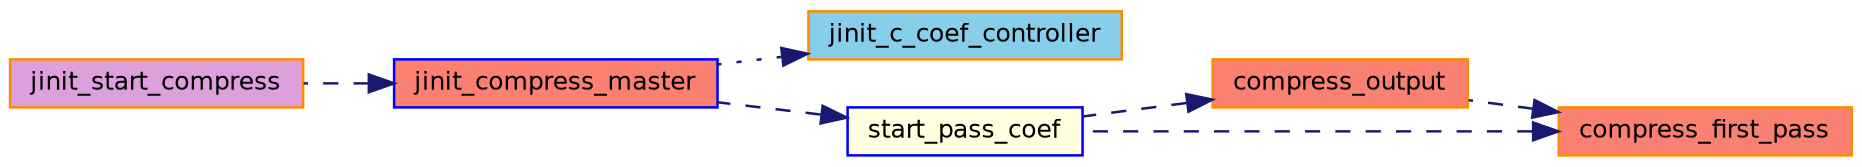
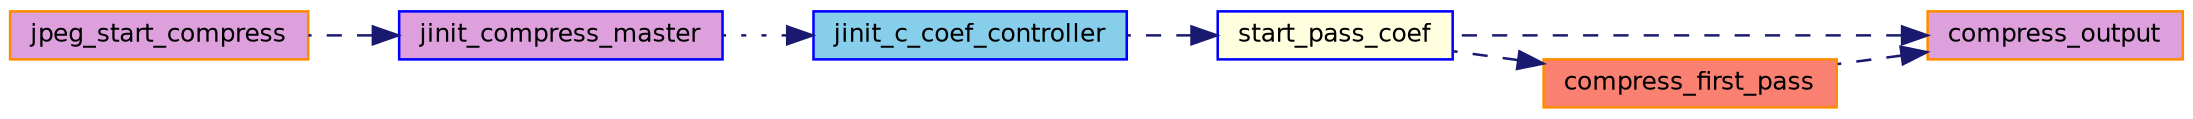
(965, 35) -> (970, 35)
(157, 83) -> (159, 35)
(556, 83) -> (561, 35)
(1340, 83) -> (2055, 35)
(1501, 104) -> (1870, 60)
(769, 108) -> (1159, 35)
